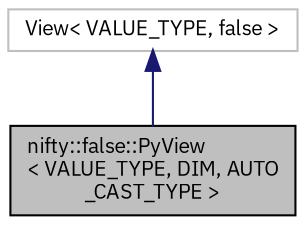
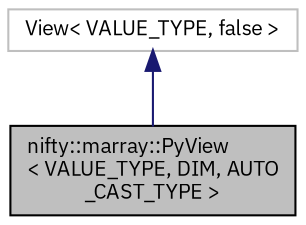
(153, 171) -> (153, 171)
